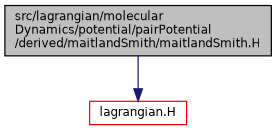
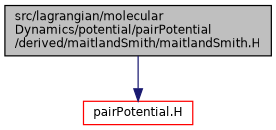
(138, 113) -> (138, 113)
